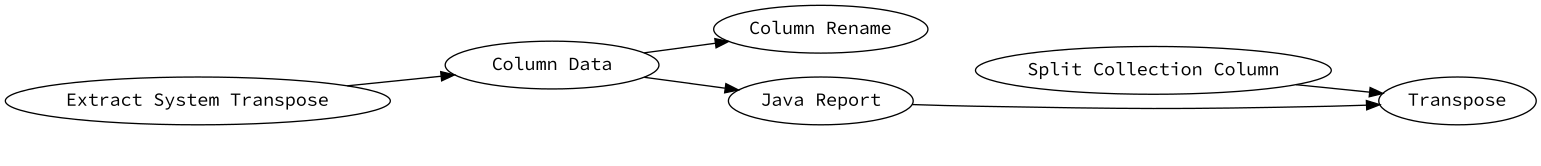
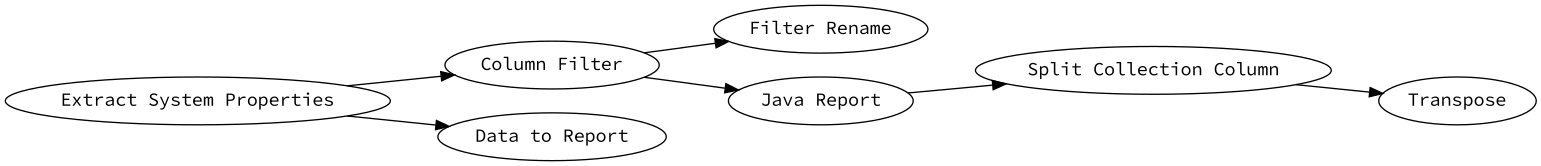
(821, 29) -> (821, 29)
(552, 65) -> (552, 65)
(198, 101) -> (198, 101)
(1139, 108) -> (950, 89)
none -> (552, 137)
